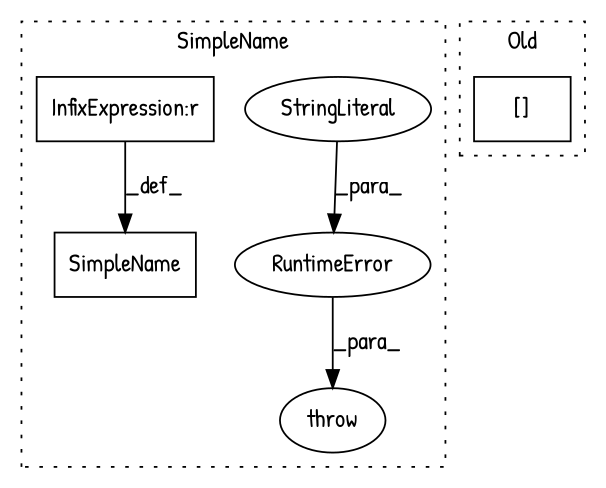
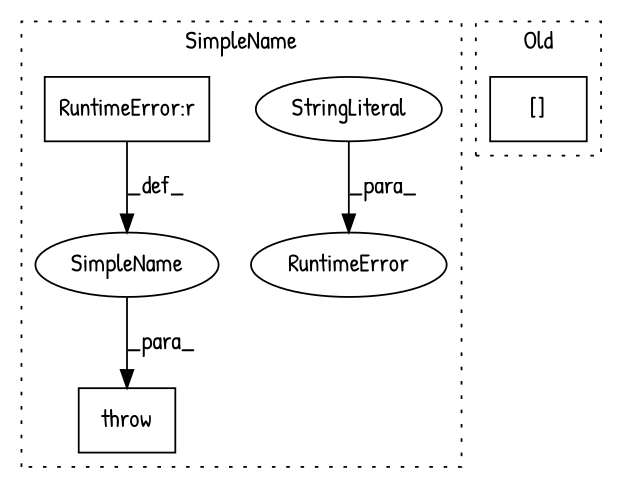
(125, 109) -> (127, 109)
(125, 265) -> (127, 265)
(333, 334) -> (127, 334)
(333, 420) -> (127, 420)
